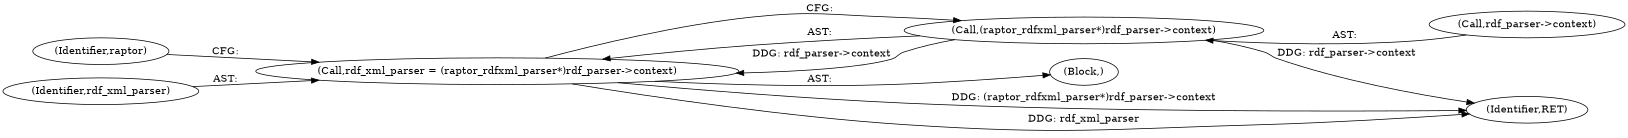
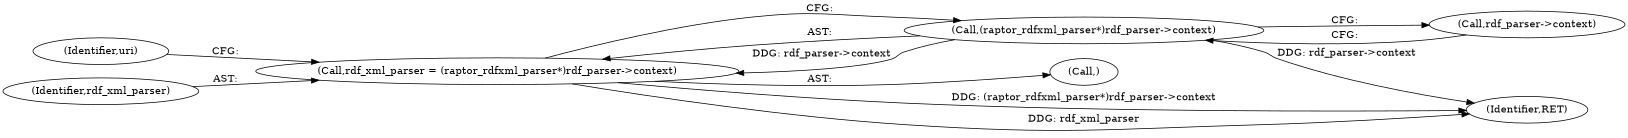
none -> (1340, 26)
(1347, 35) -> (1347, 35)
(101, 51) -> (101, 51)
(1084, 72) -> (1084, 72)
